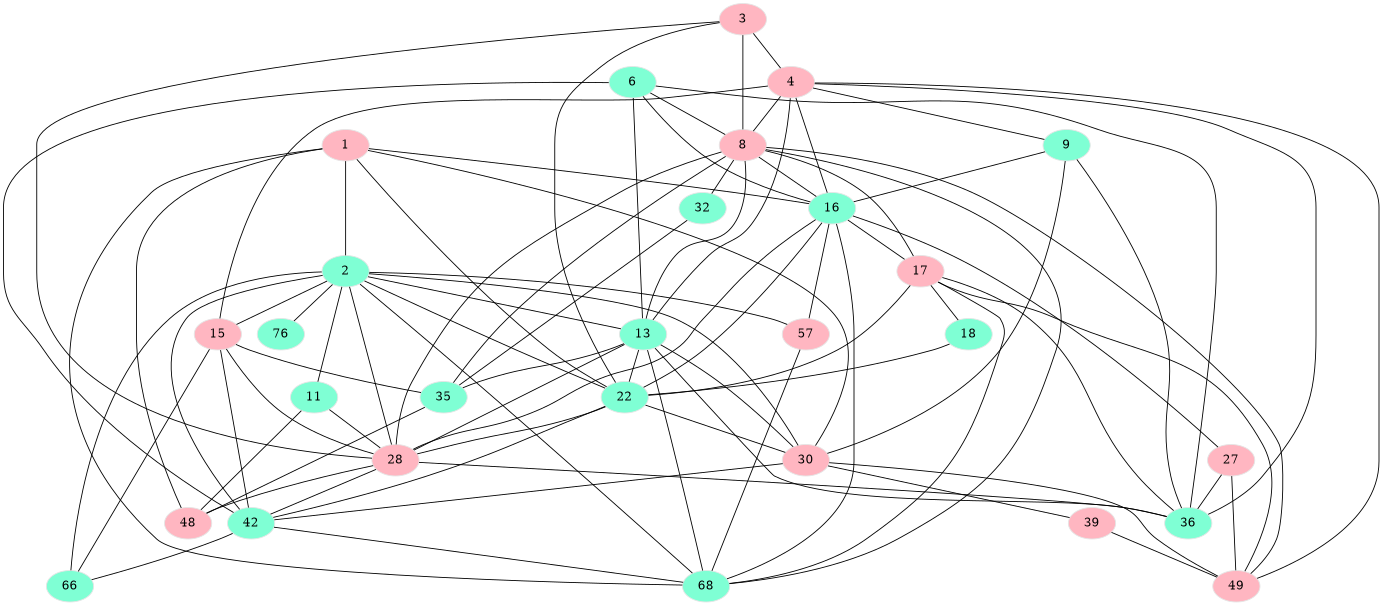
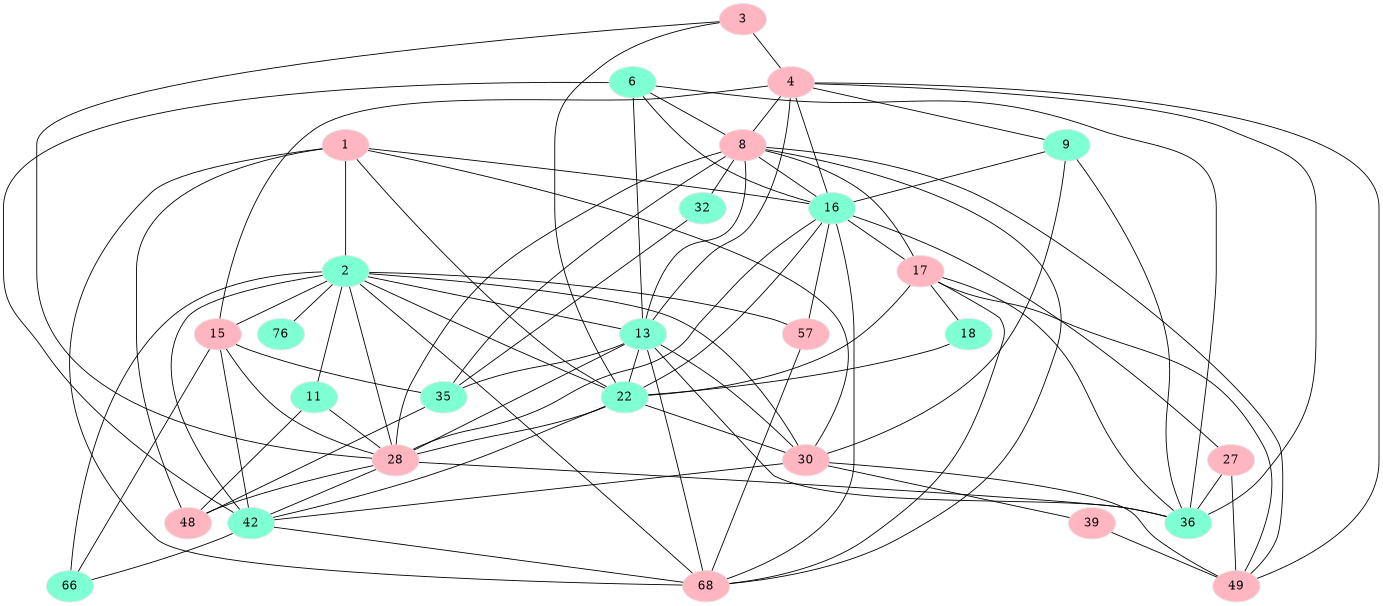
(743, 82) -> none
(706, 586) -> (706, 586)
